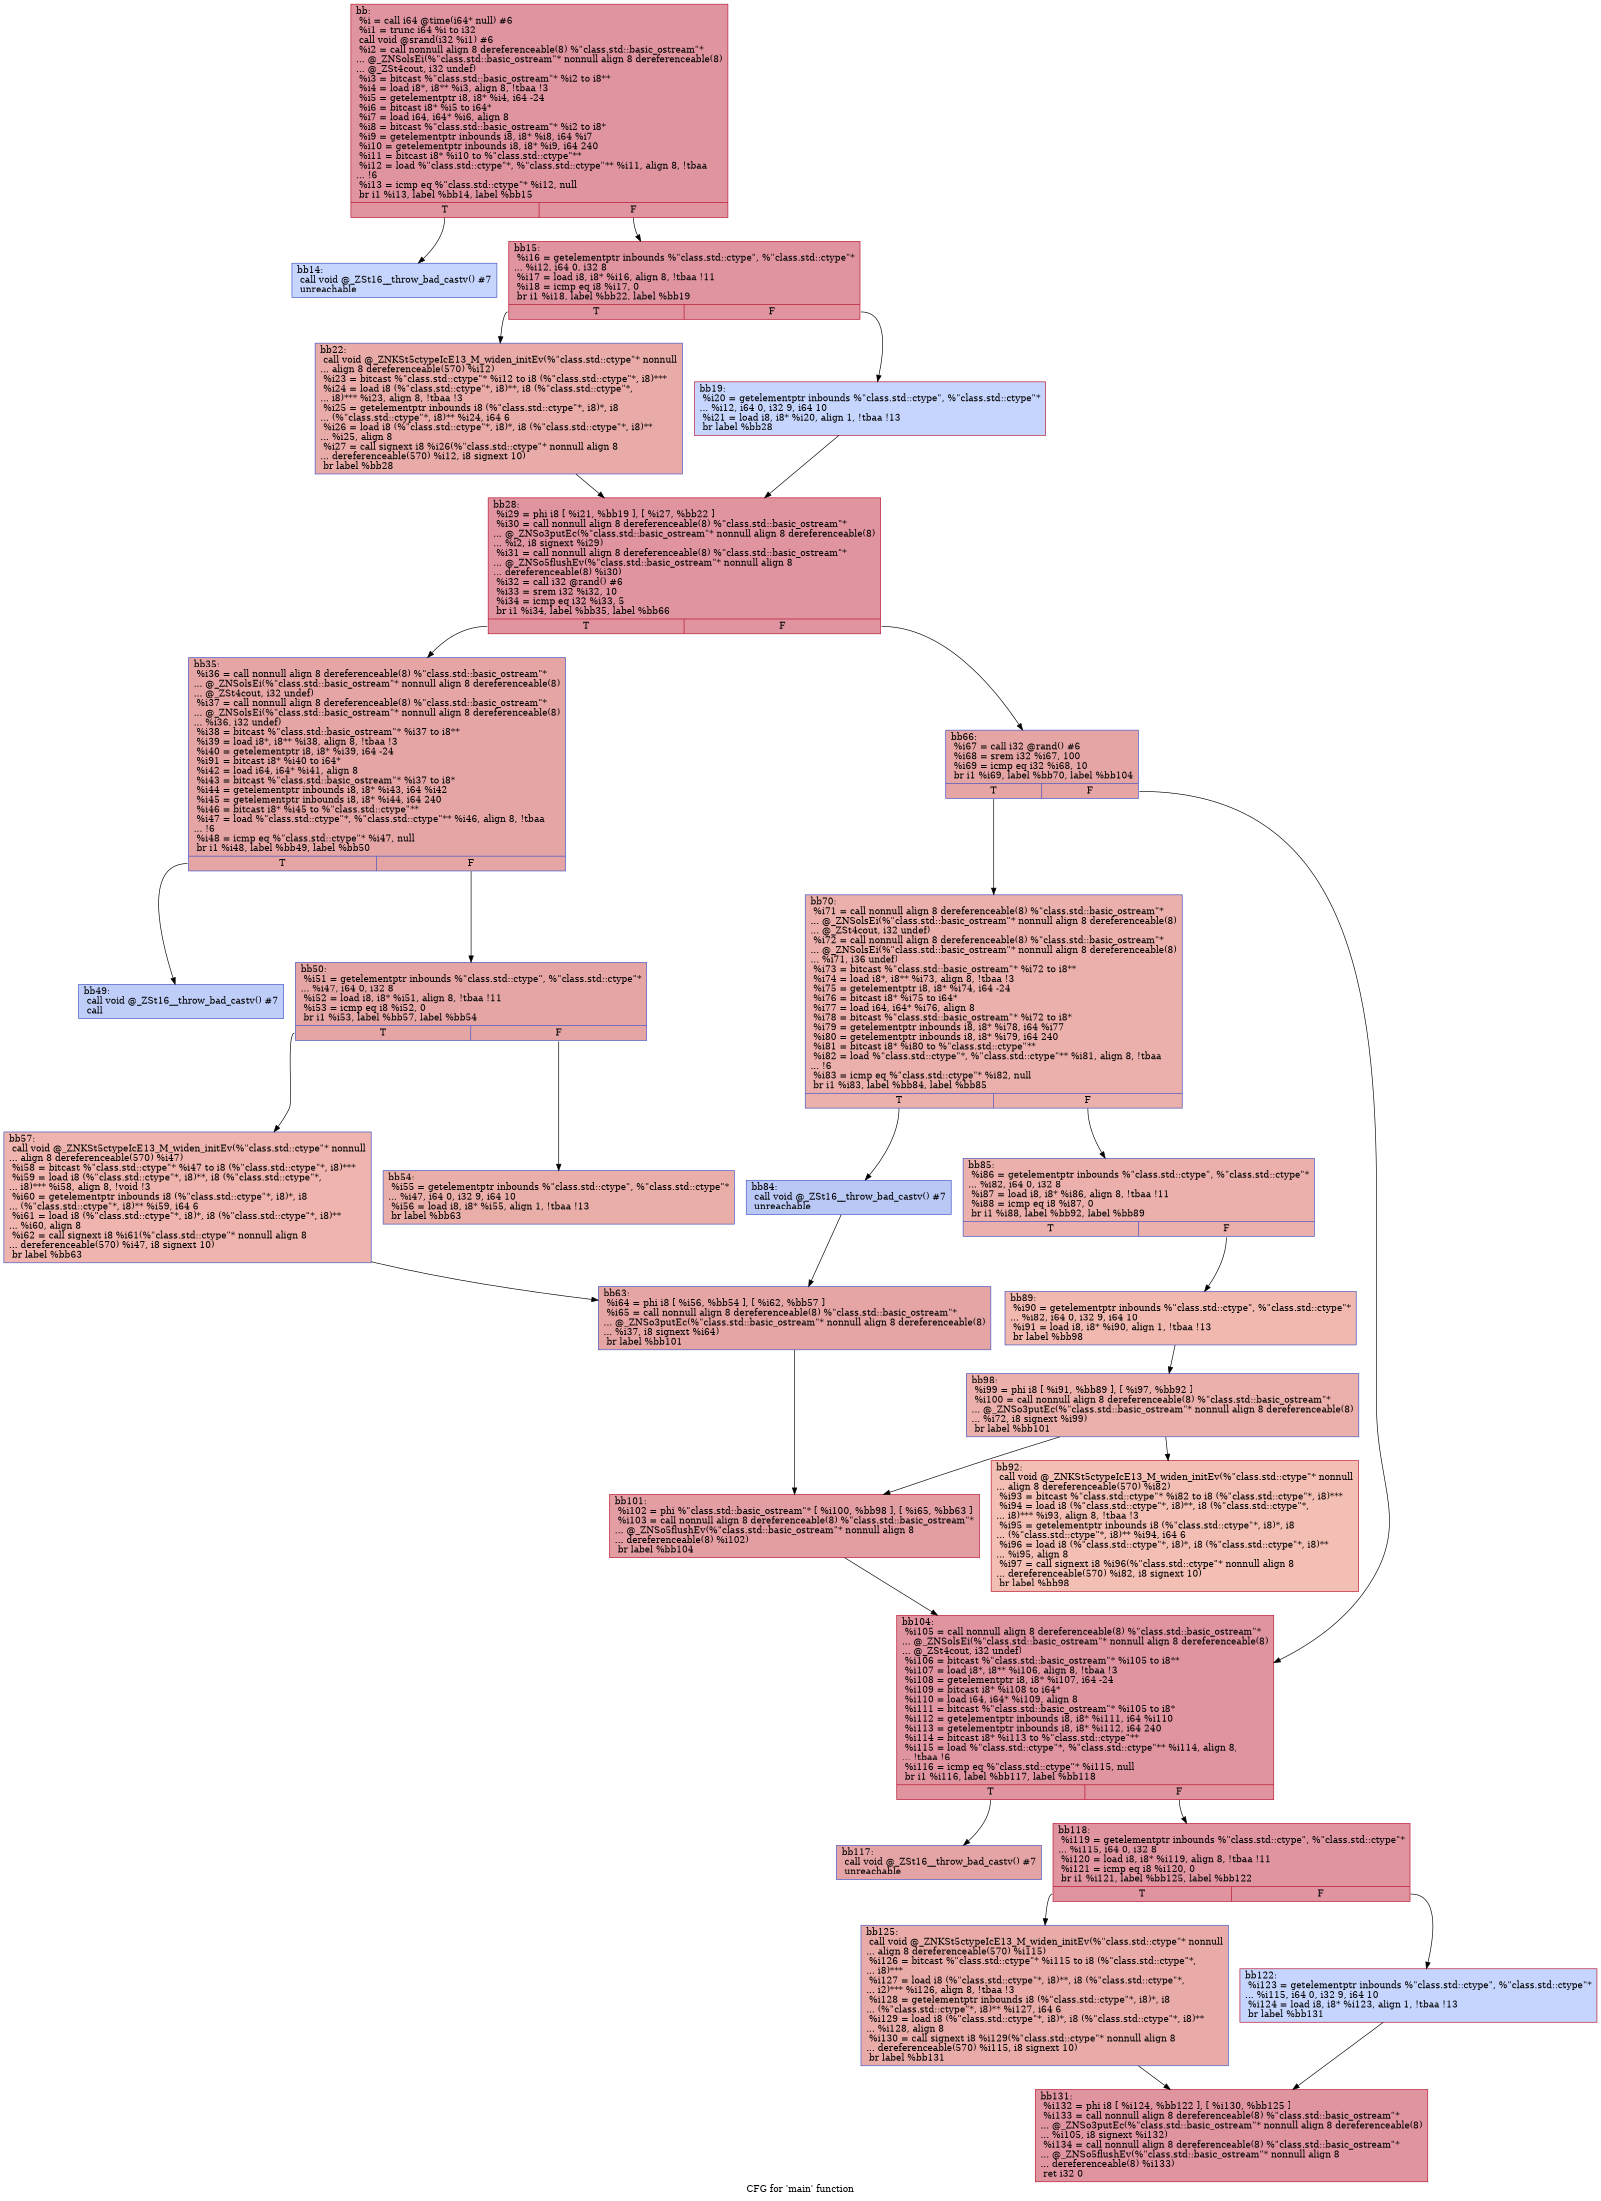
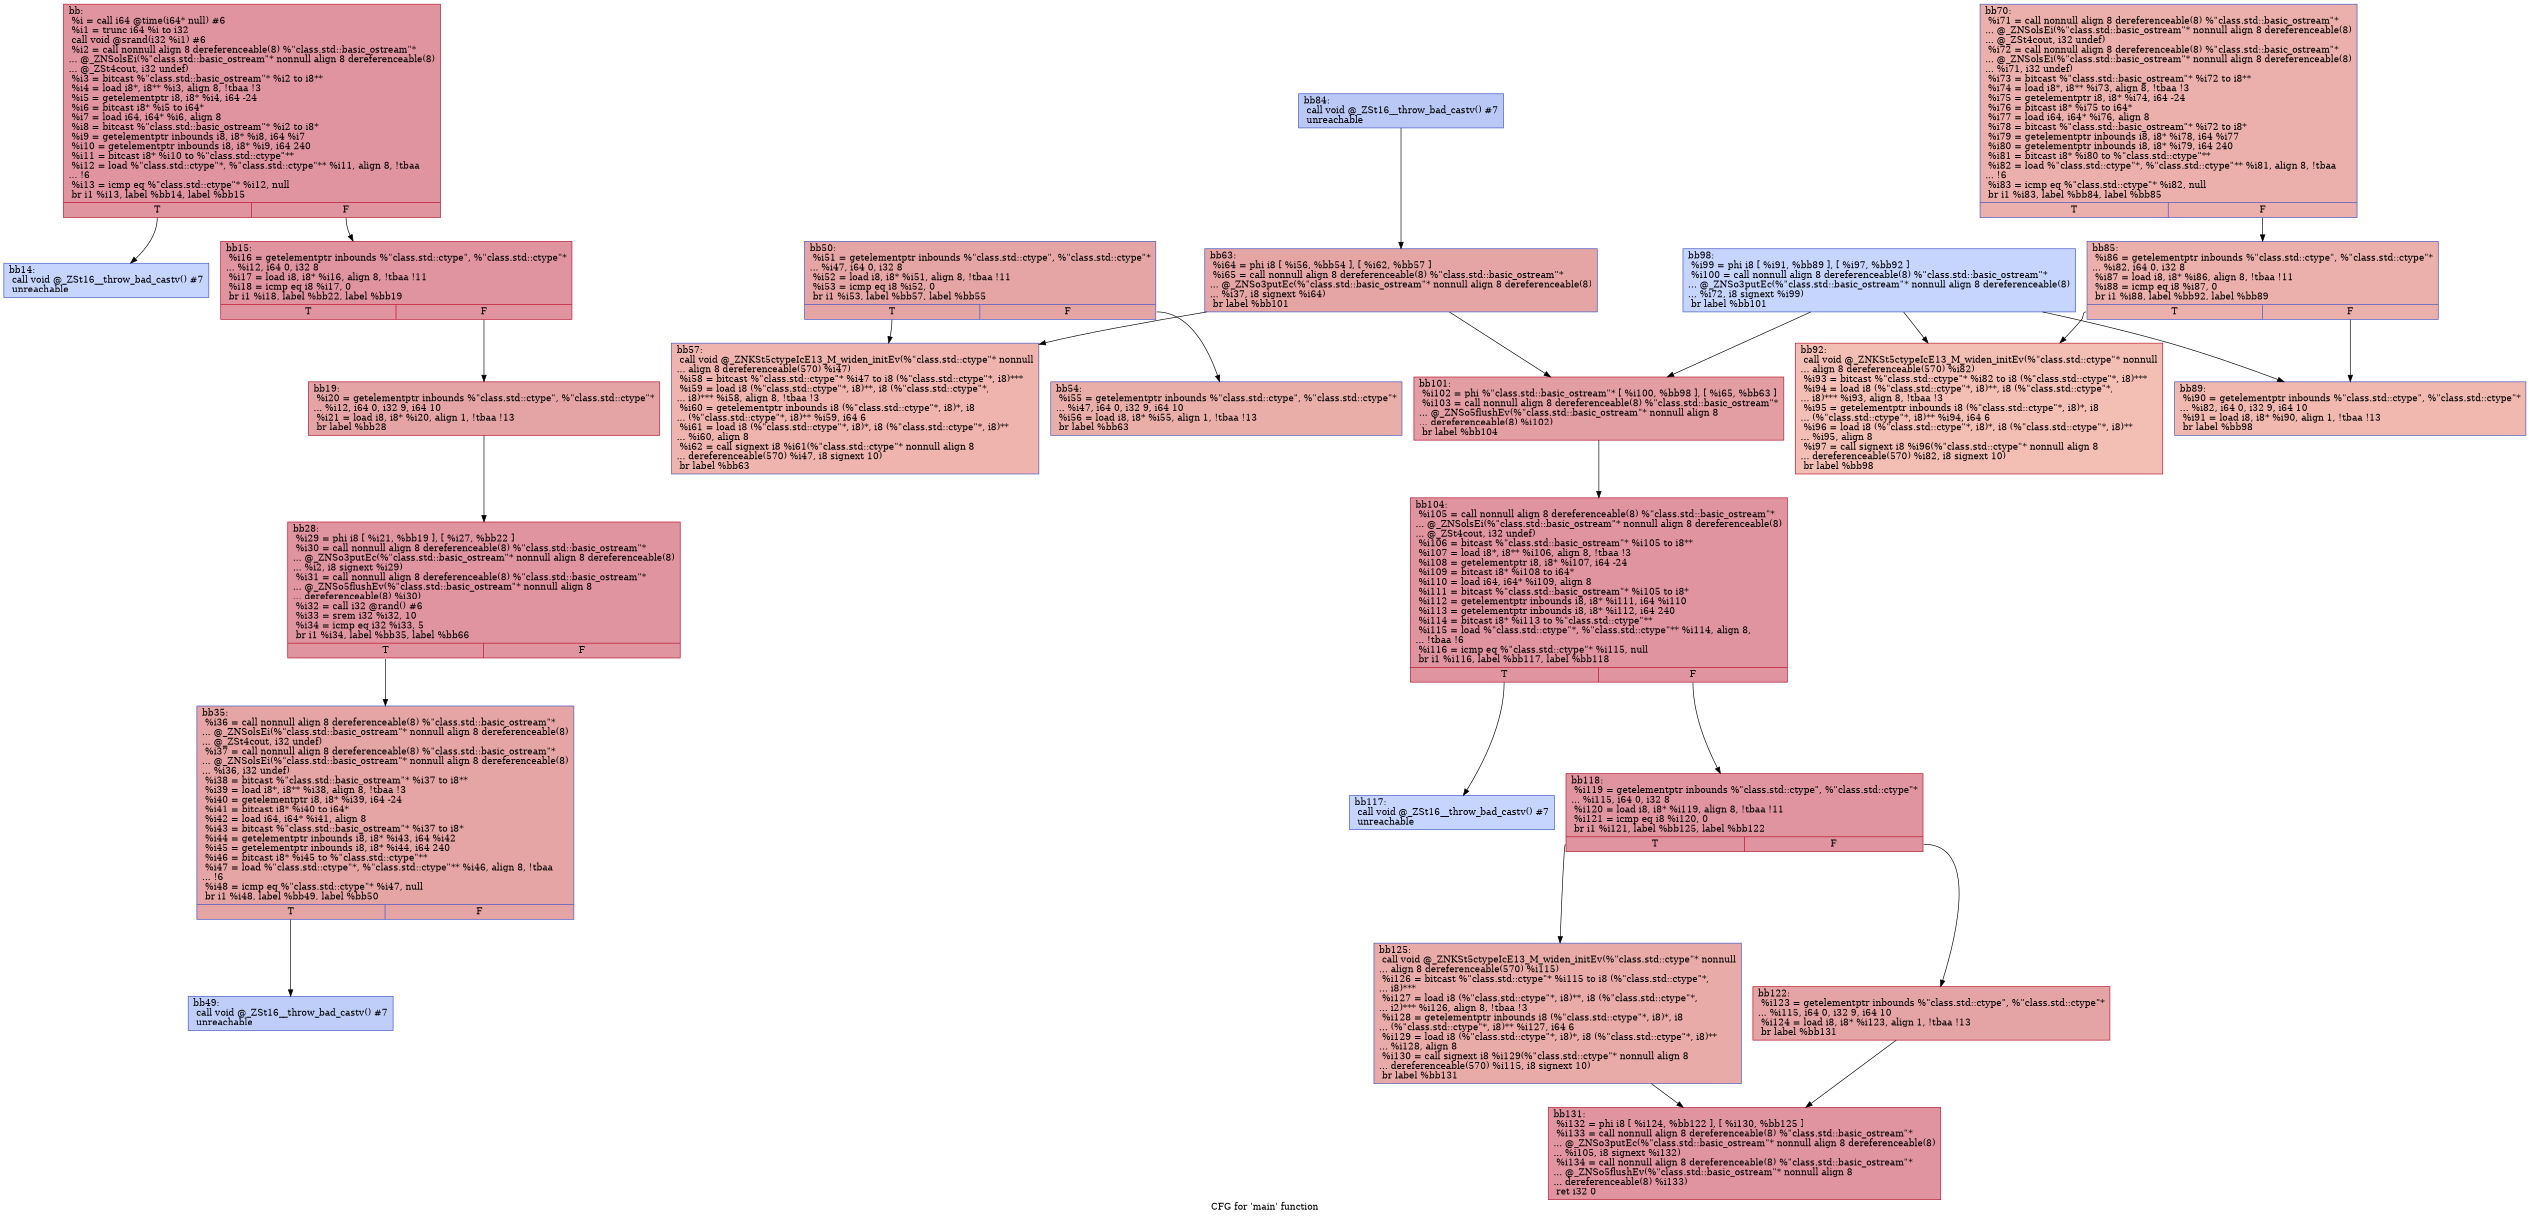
none -> (2076, 326)
(499, 409) -> none
(870, 409) -> (484, 409)
(267, 761) -> (276, 810)
(1042, 764) -> none
(471, 914) -> none
(854, 960) -> (2029, 69)
(93, 1011) -> (223, 1023)
(389, 1018) -> (898, 297)
(890, 1144) -> none
(80, 1187) -> (748, 399)
(481, 1284) -> (1126, 326)
(1173, 1356) -> (2162, 341)
(1163, 1405) -> (1879, 280)
(939, 1862) -> (1452, 813)
(1418, 1996) -> (1931, 1013)
